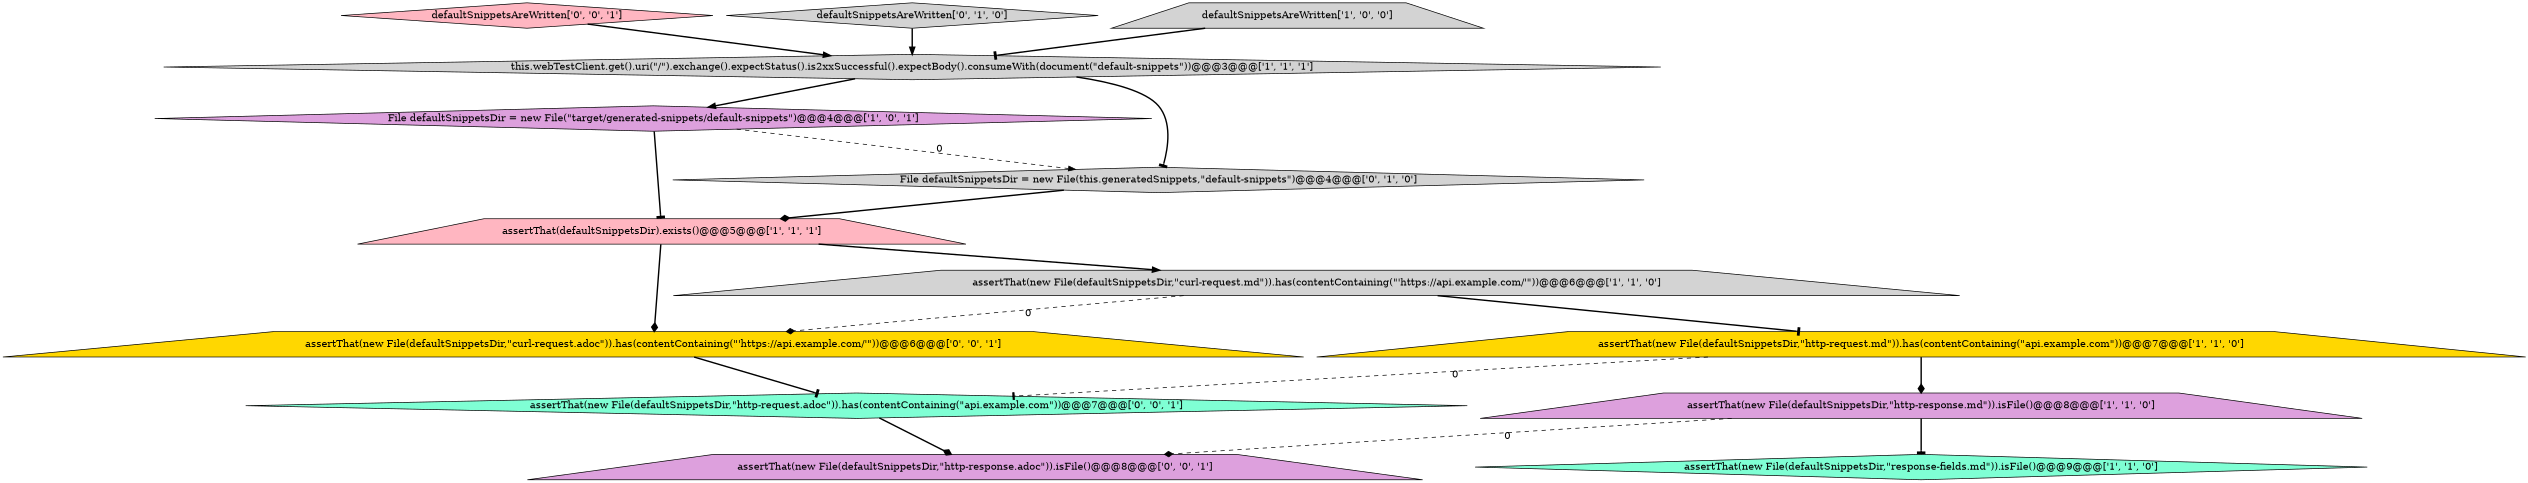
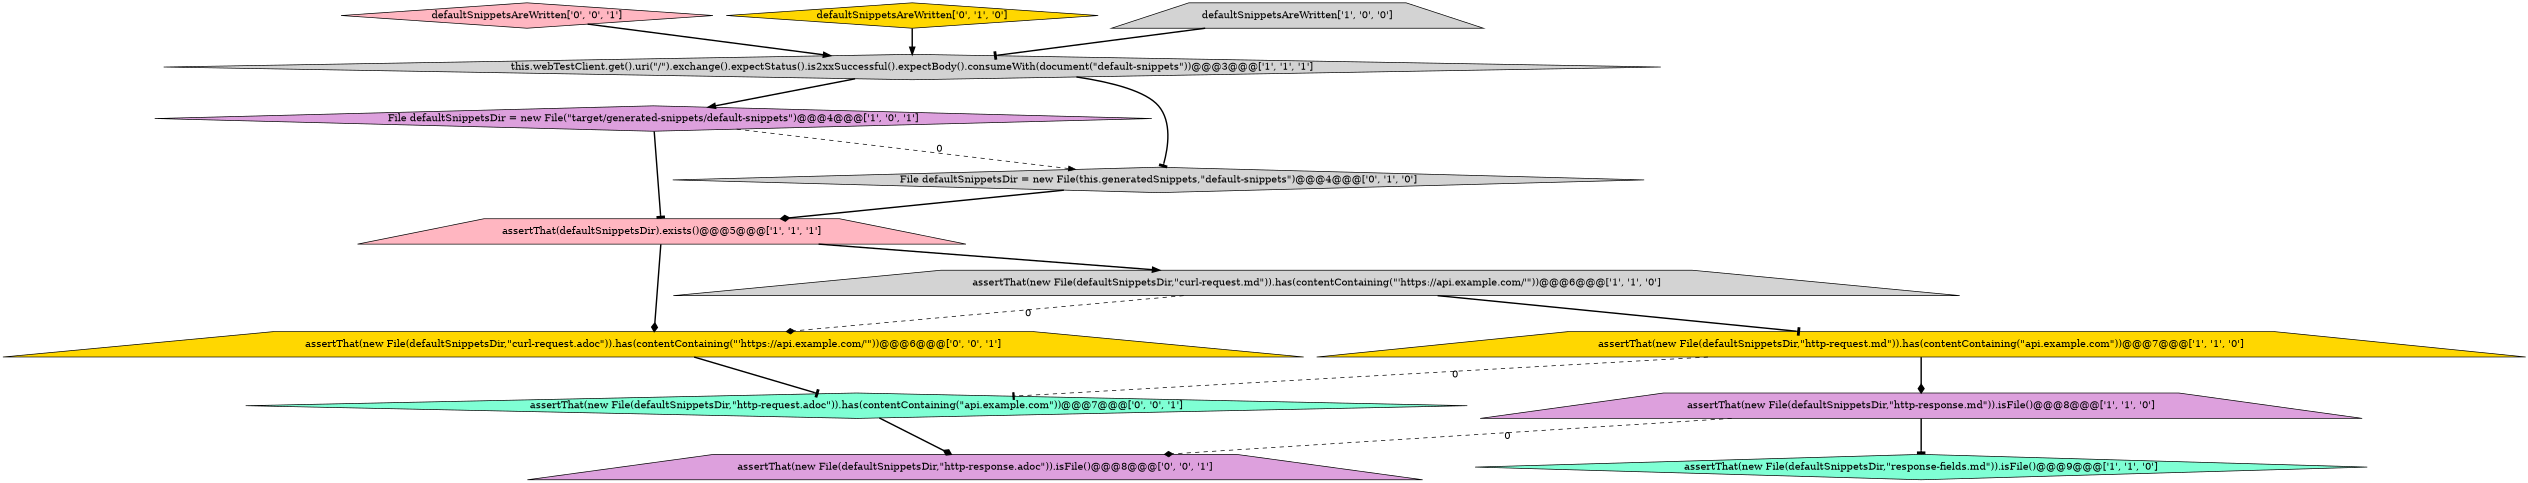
(912, 16) -> (912, 16)
